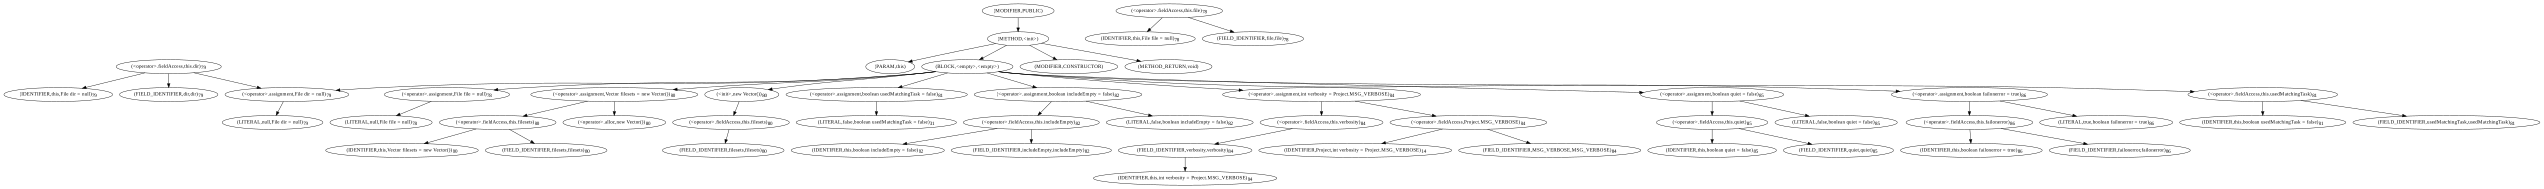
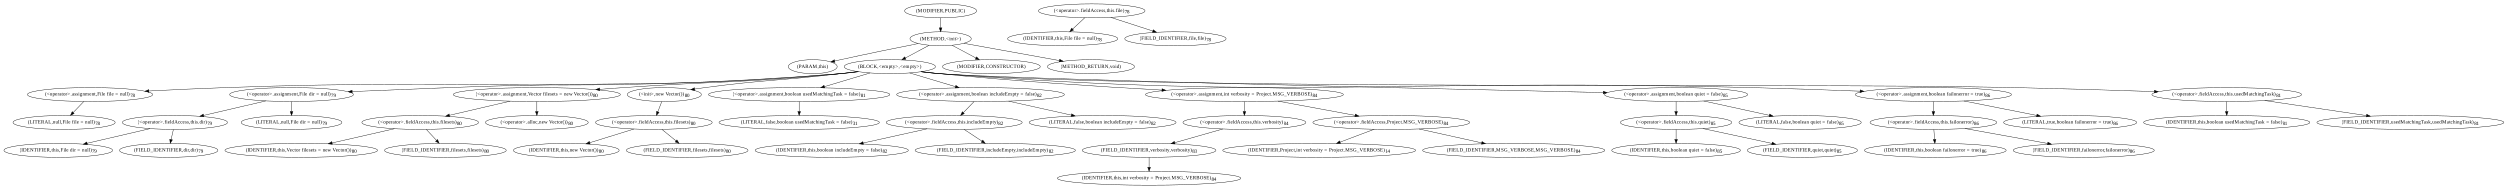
(225, 80) -> (235, 108)
none -> (566, 150)
(1231, 150) -> (1195, 150)
